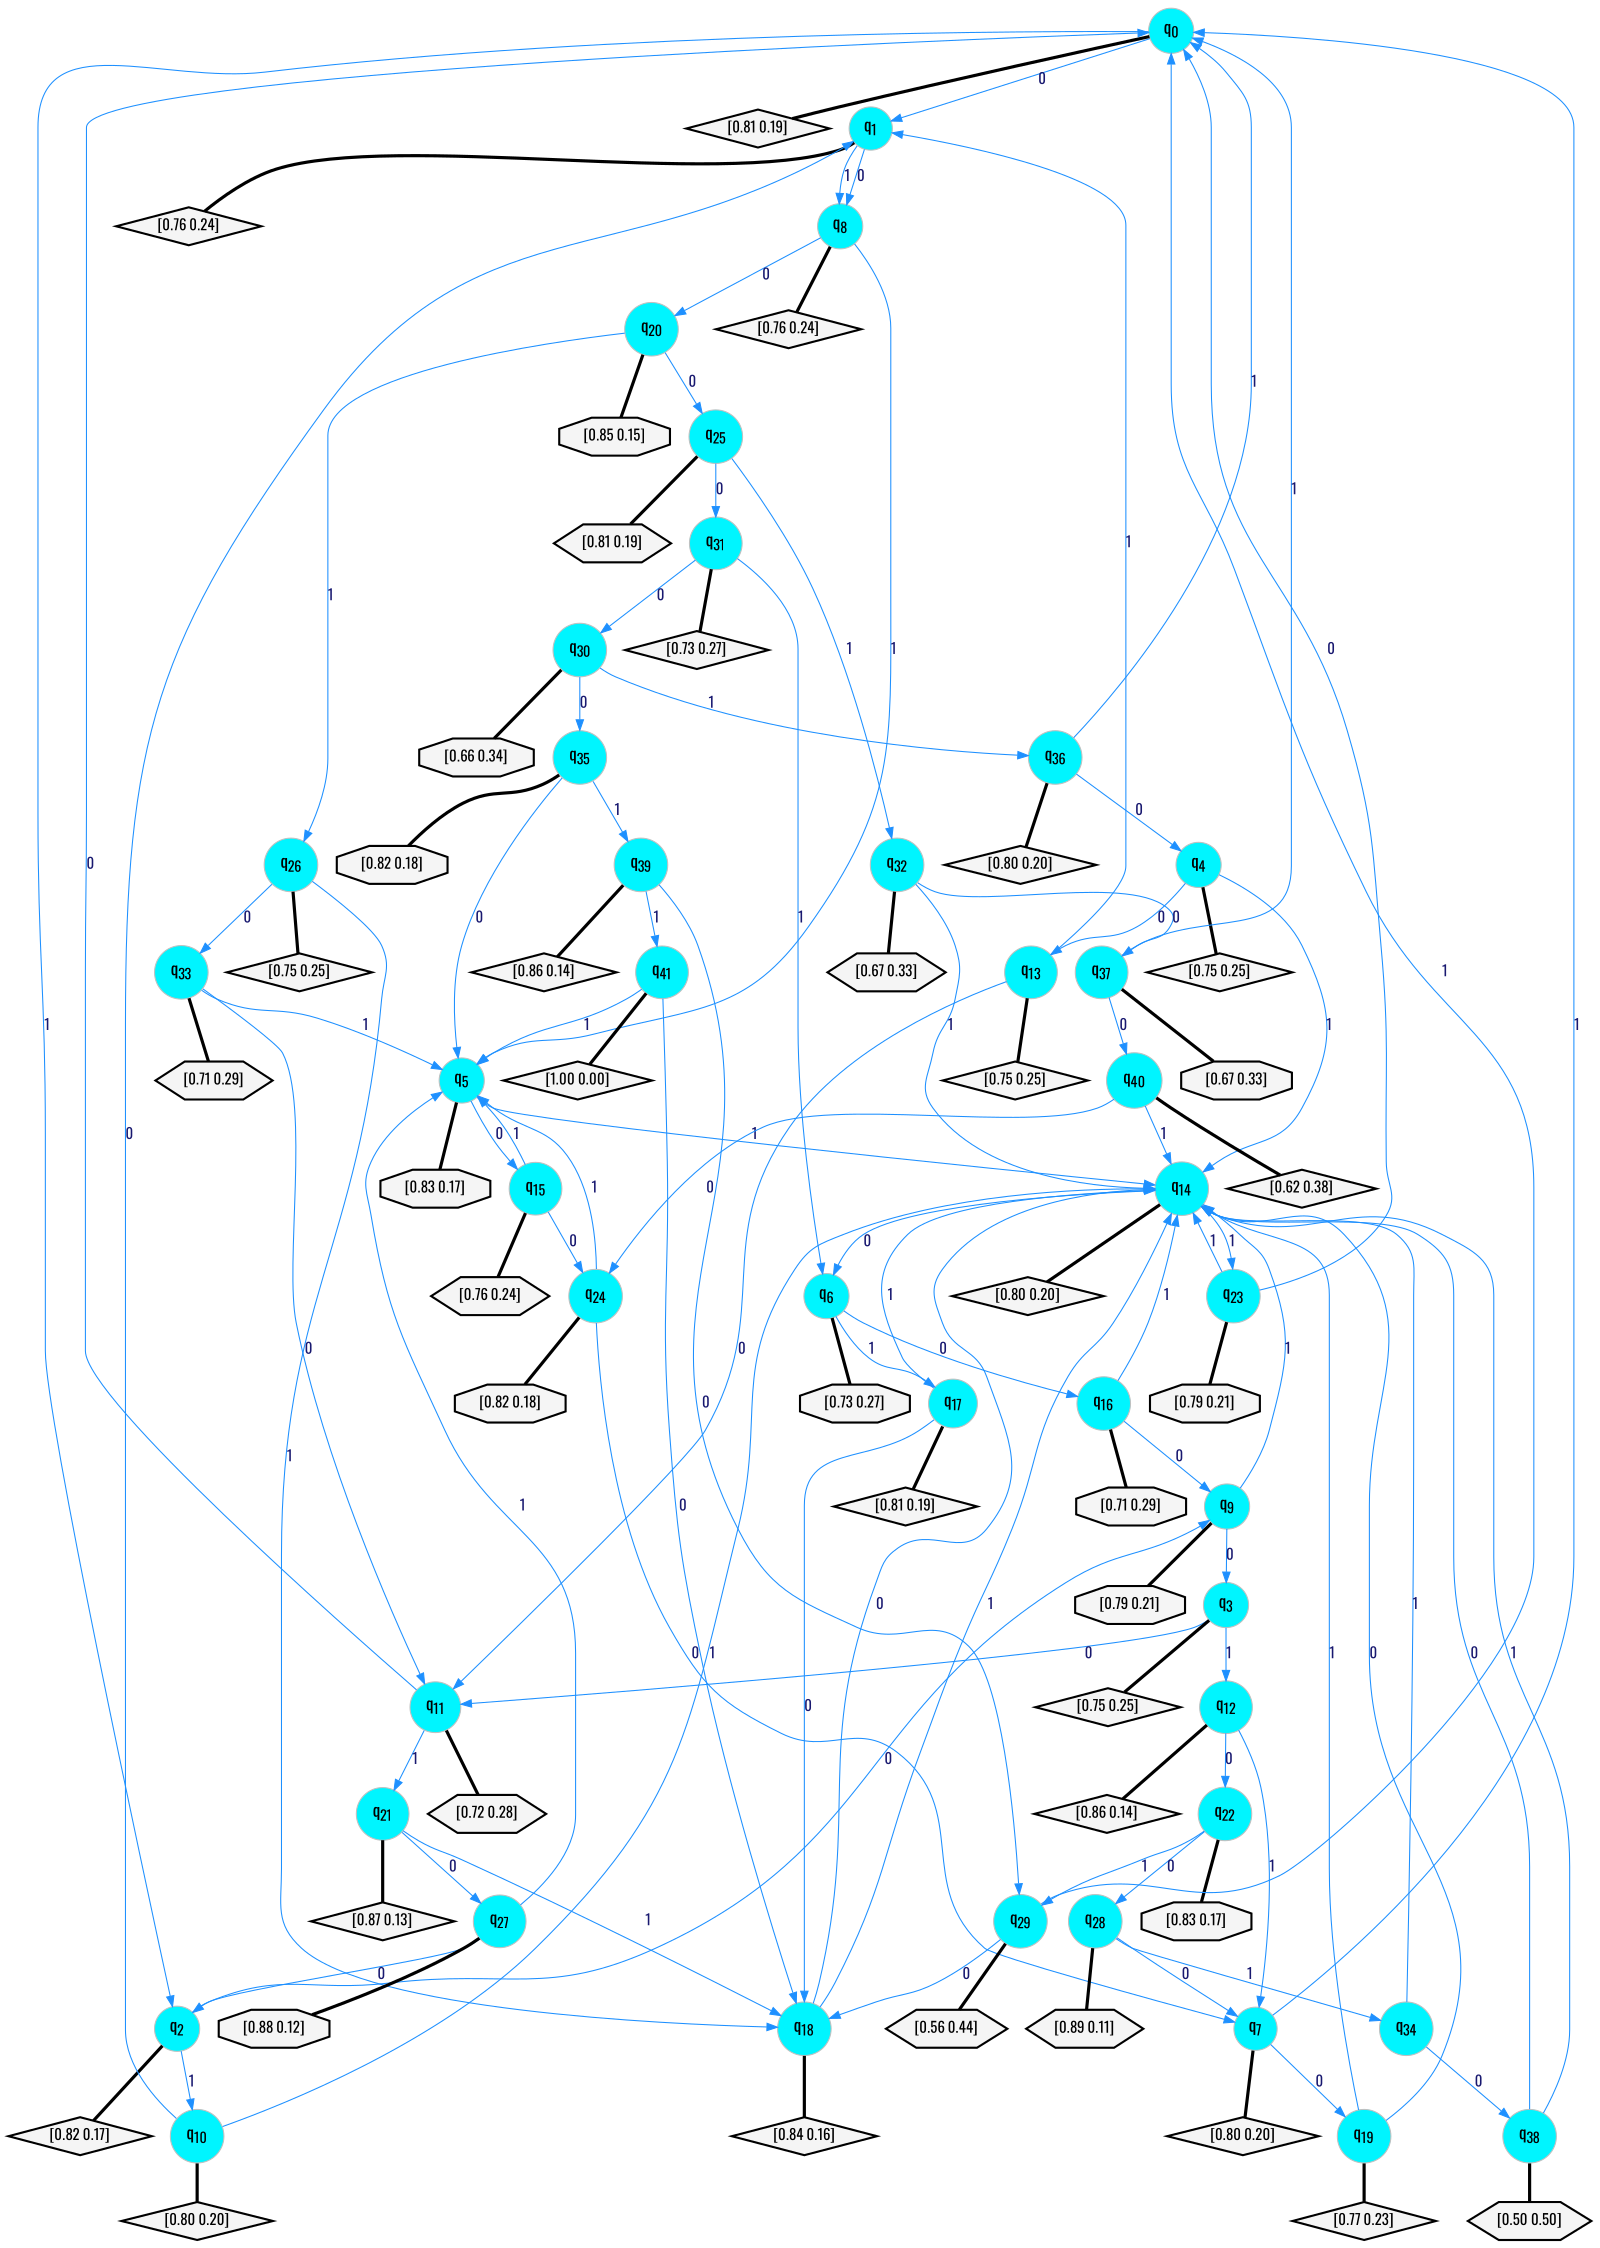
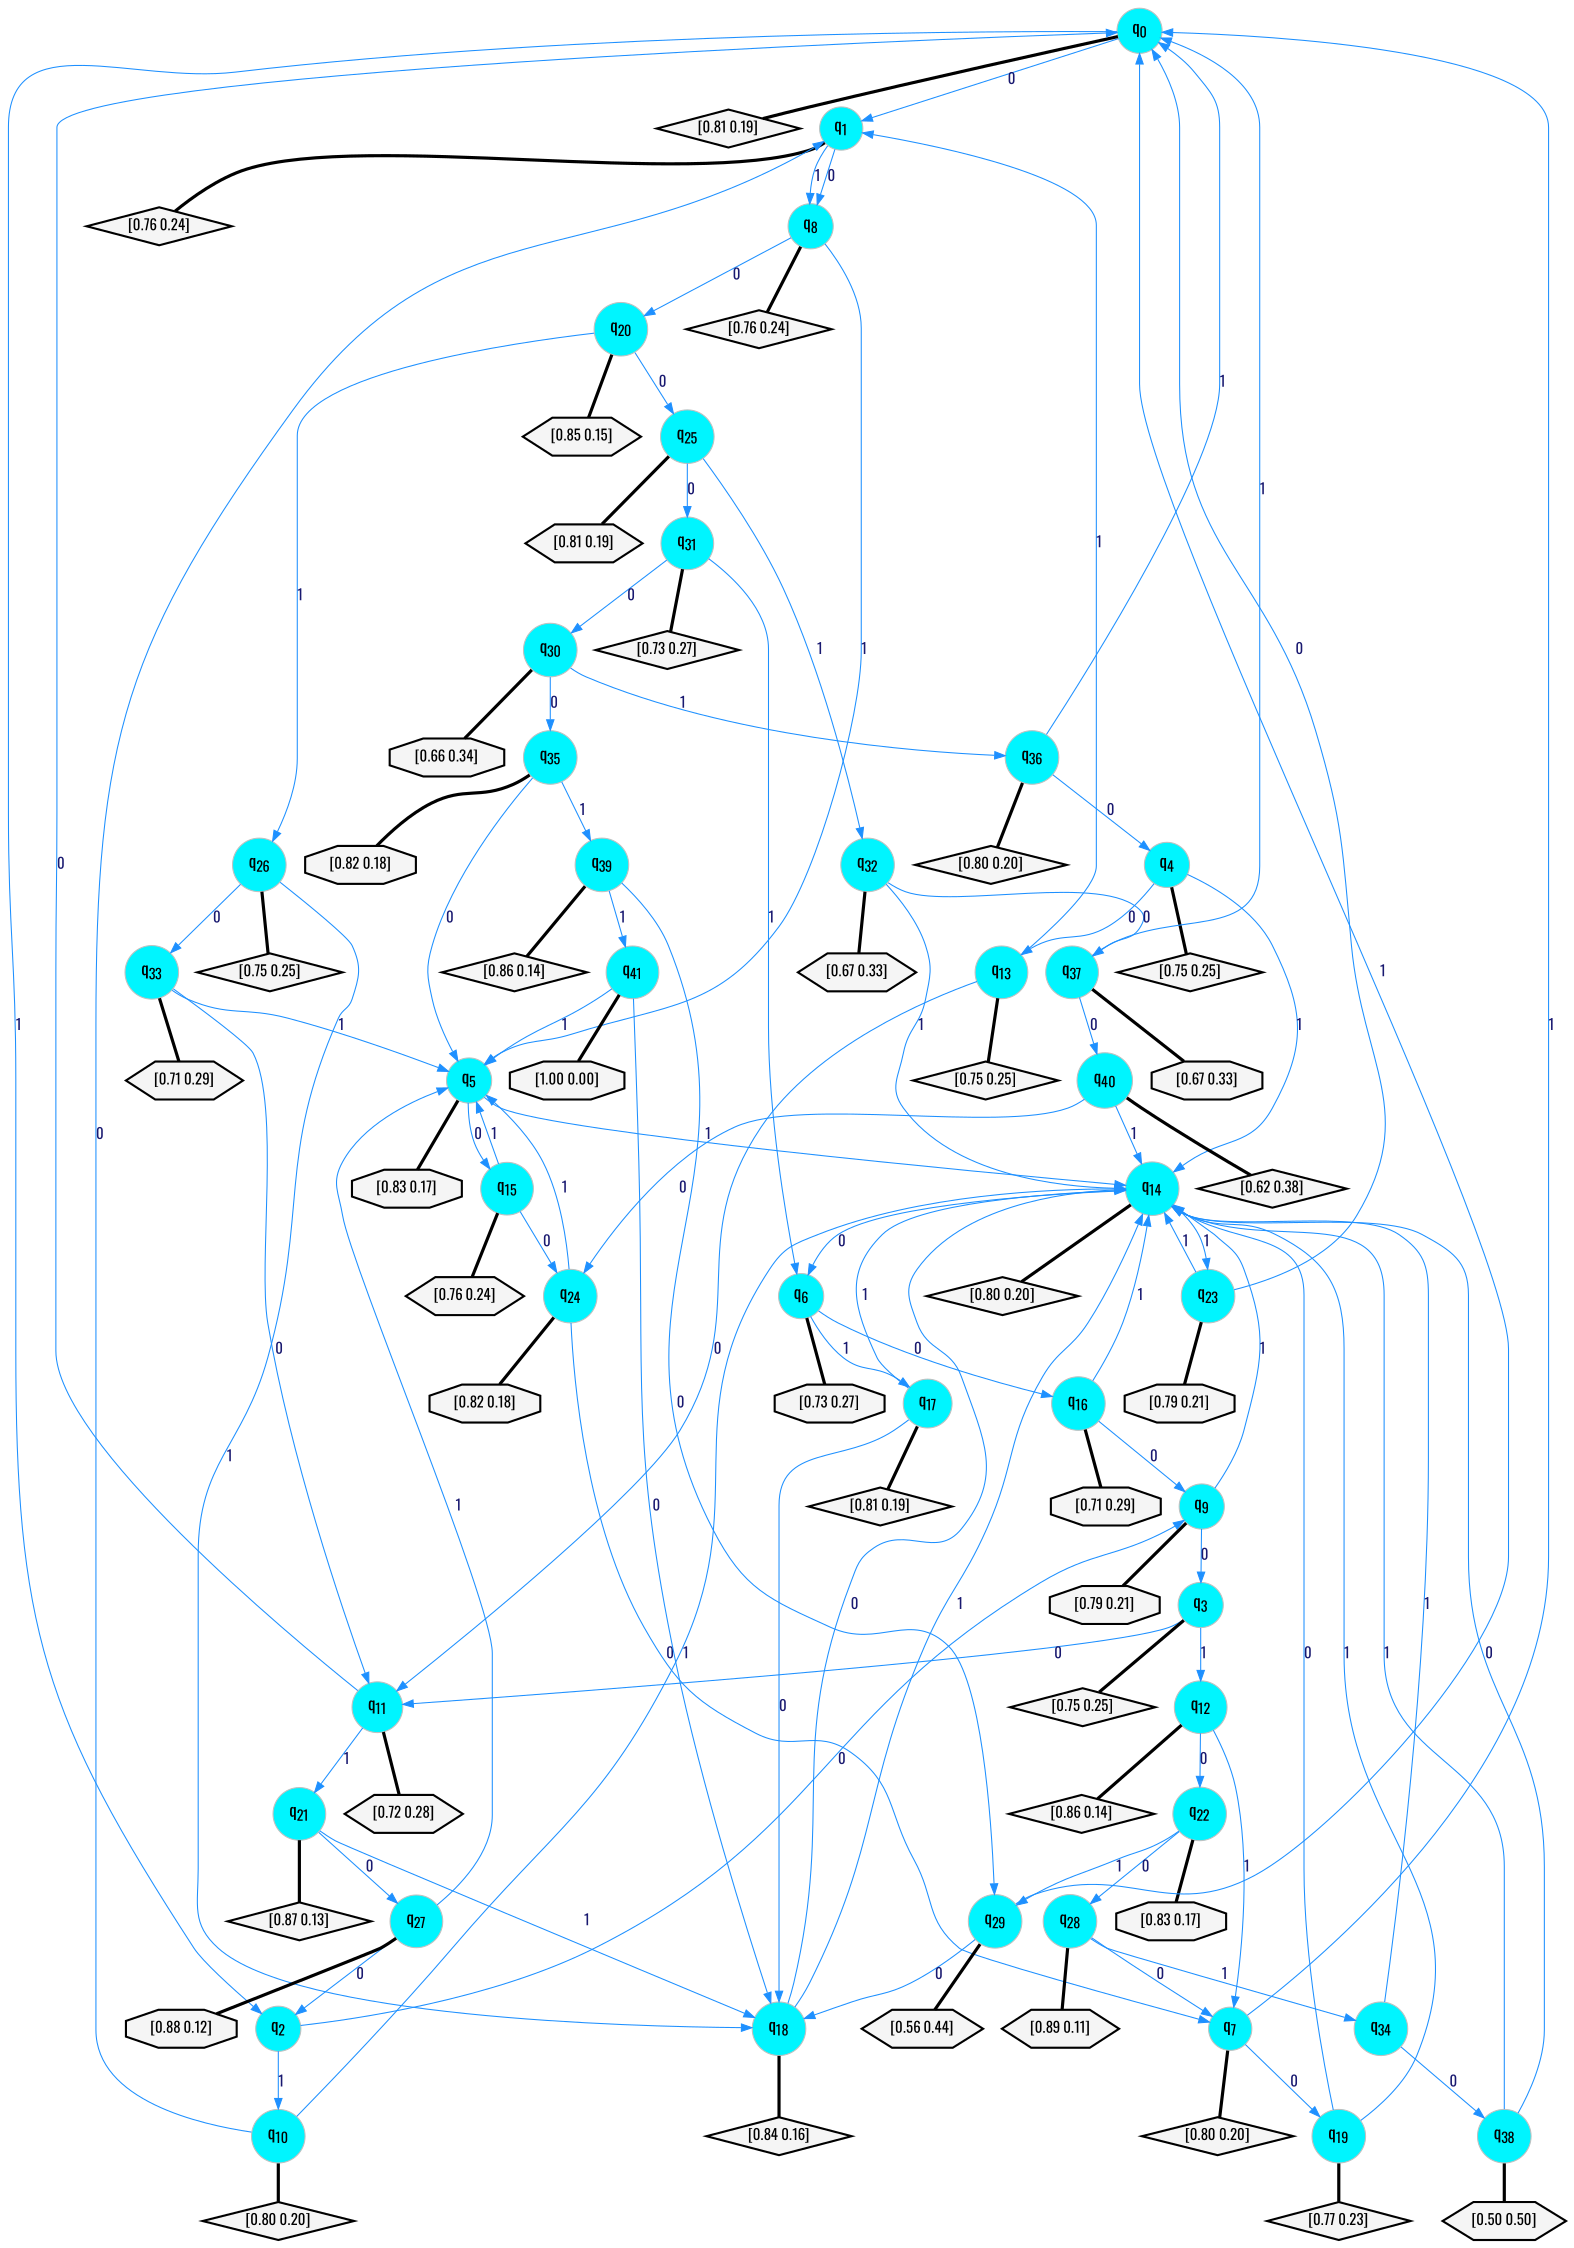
(615, 437) -> (582, 437)
(578, 1081) -> (567, 1081)
(80, 2136) -> none
